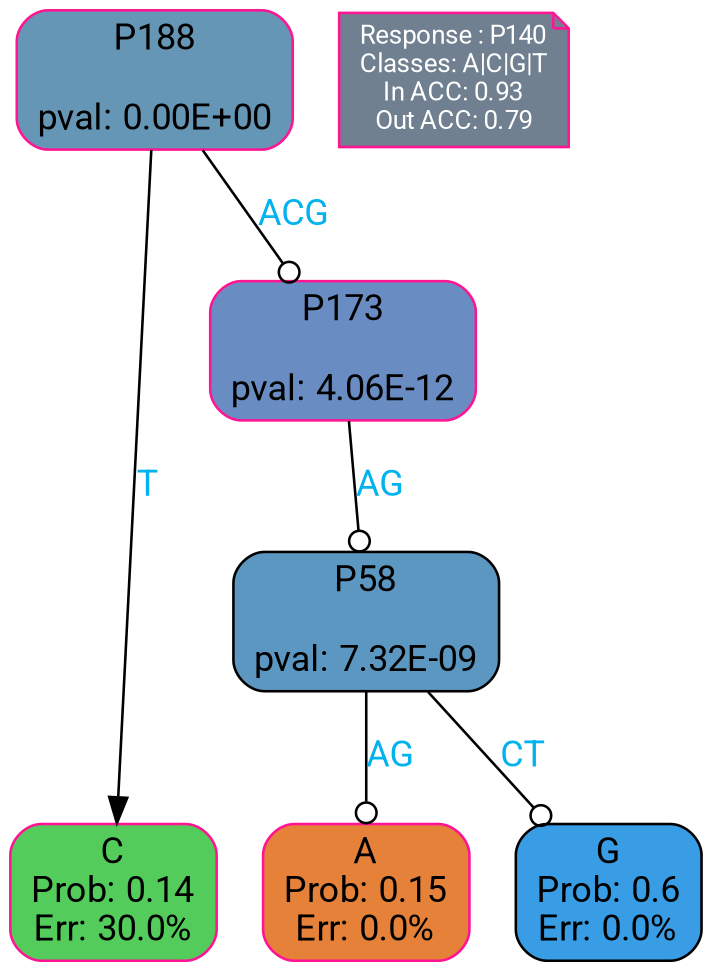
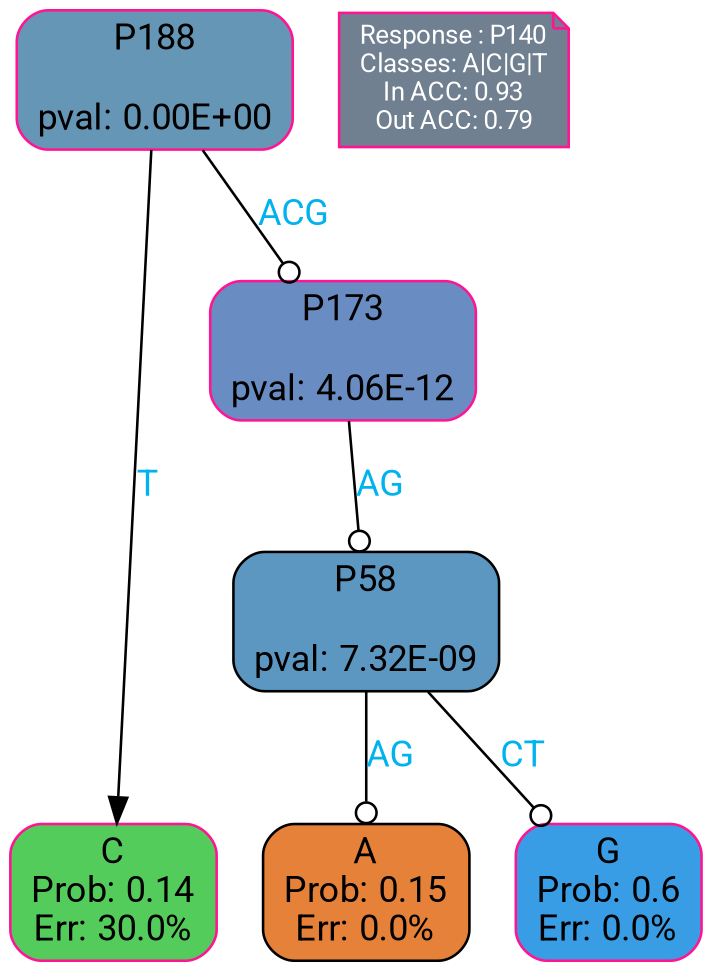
(366, 892) -> (366, 892)
(609, 892) -> (609, 892)
